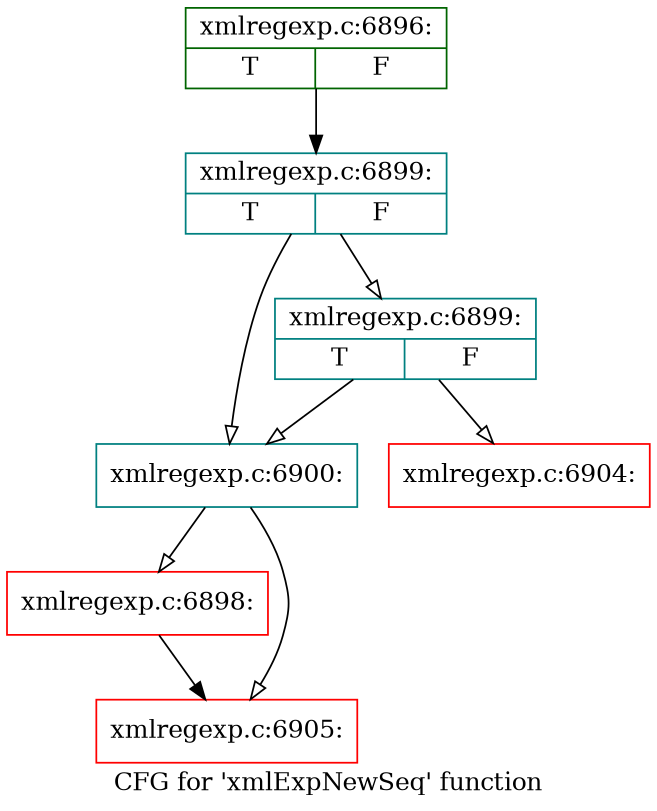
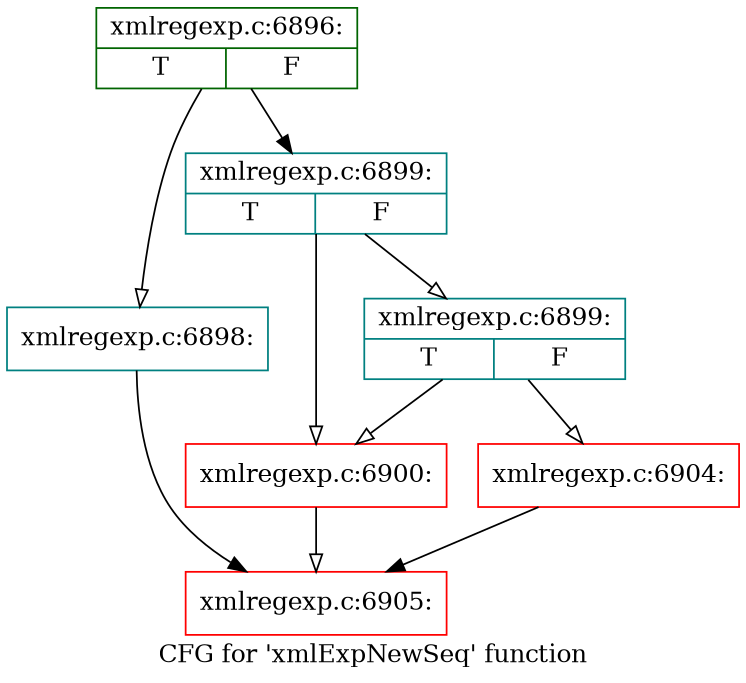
(227, 476) -> (316, 476)
(187, 532) -> (161, 186)
none -> (471, 536)
(137, 603) -> (137, 339)
